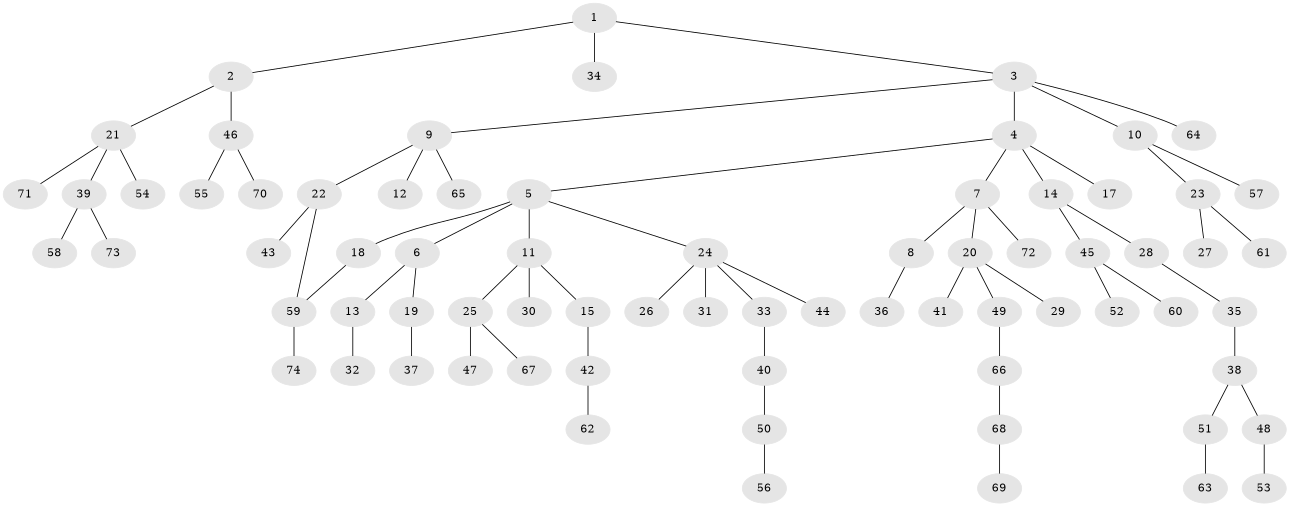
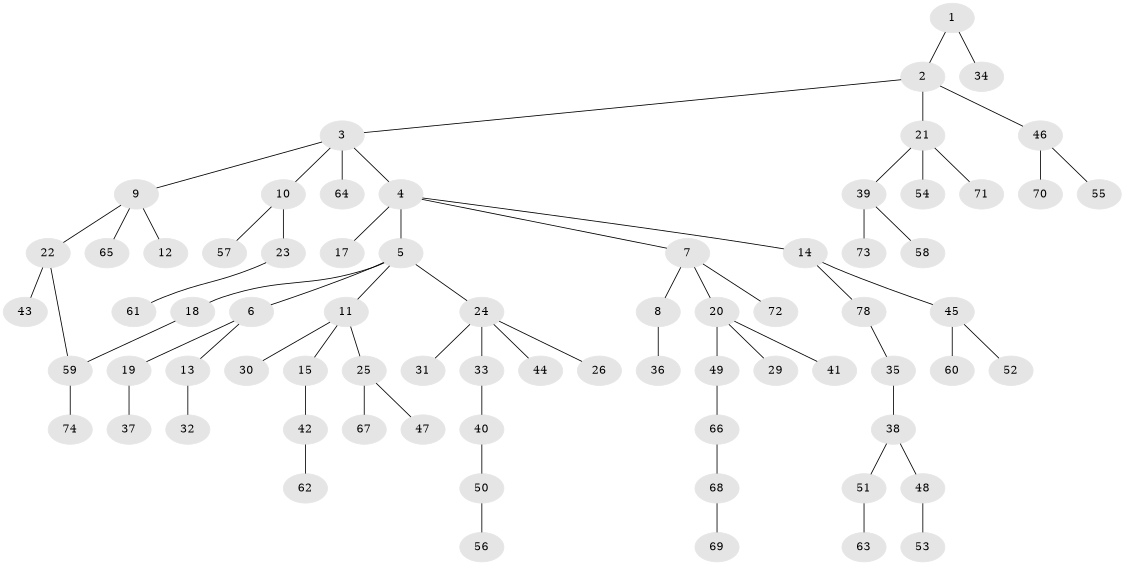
(804, 47) -> (633, 106)
(1147, 253) -> (864, 312)
(1205, 253) -> none
